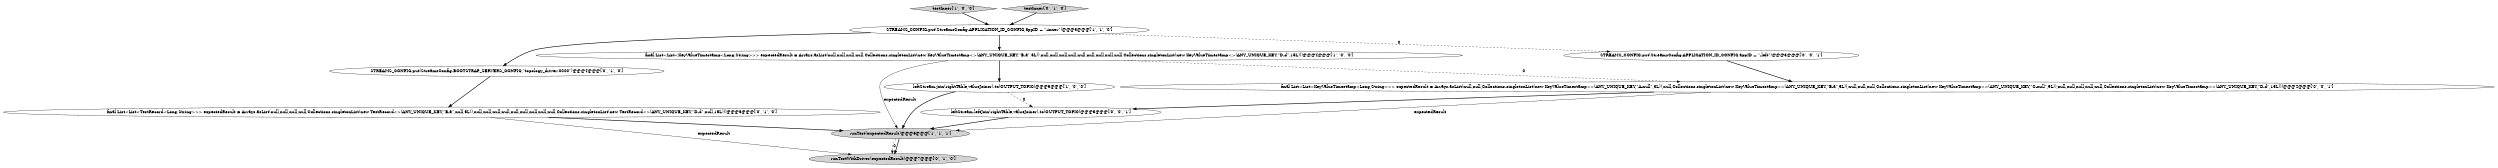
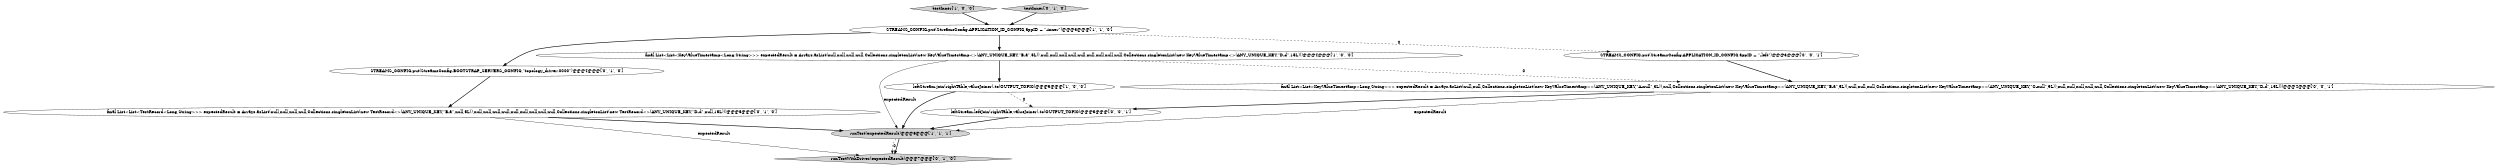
(893, 159) -> (893, 159)
